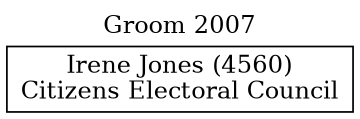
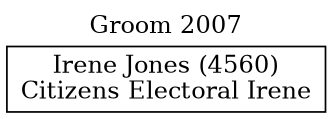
(180, 79) -> (166, 79)
